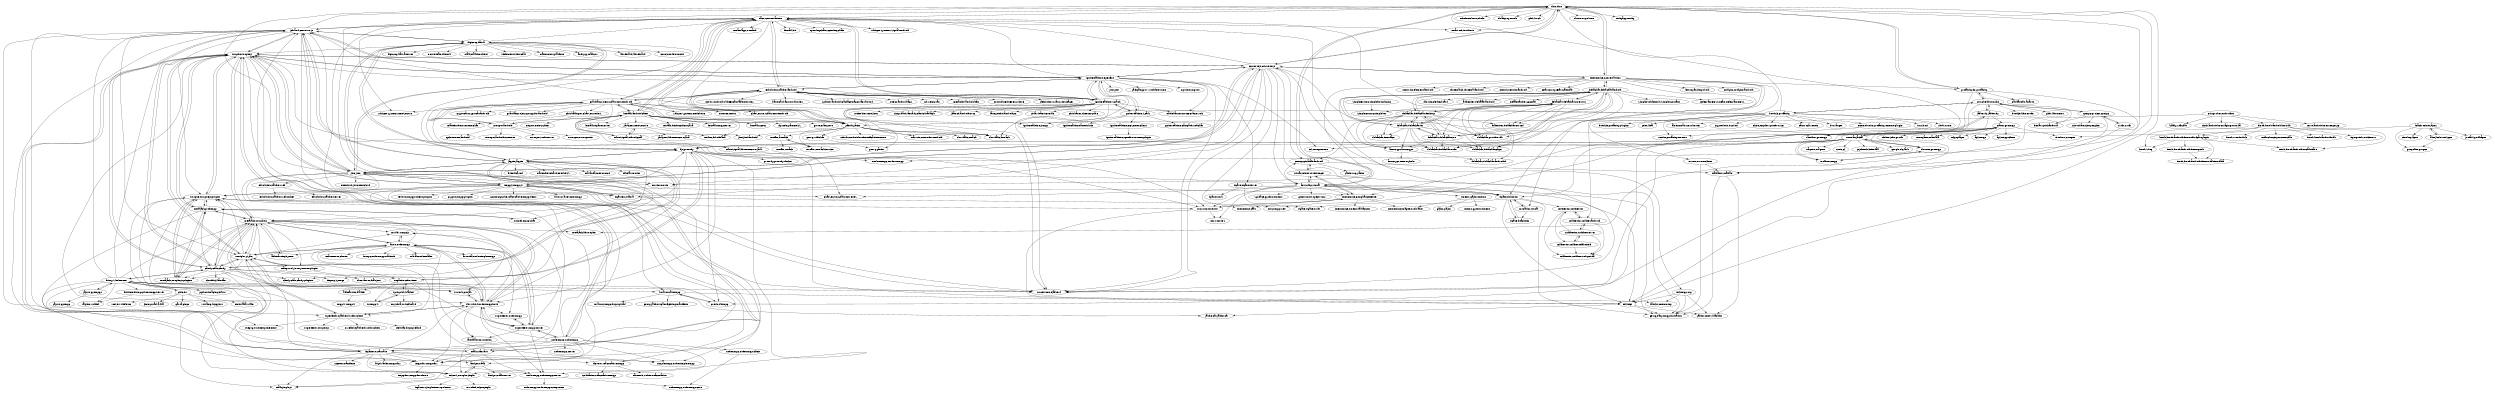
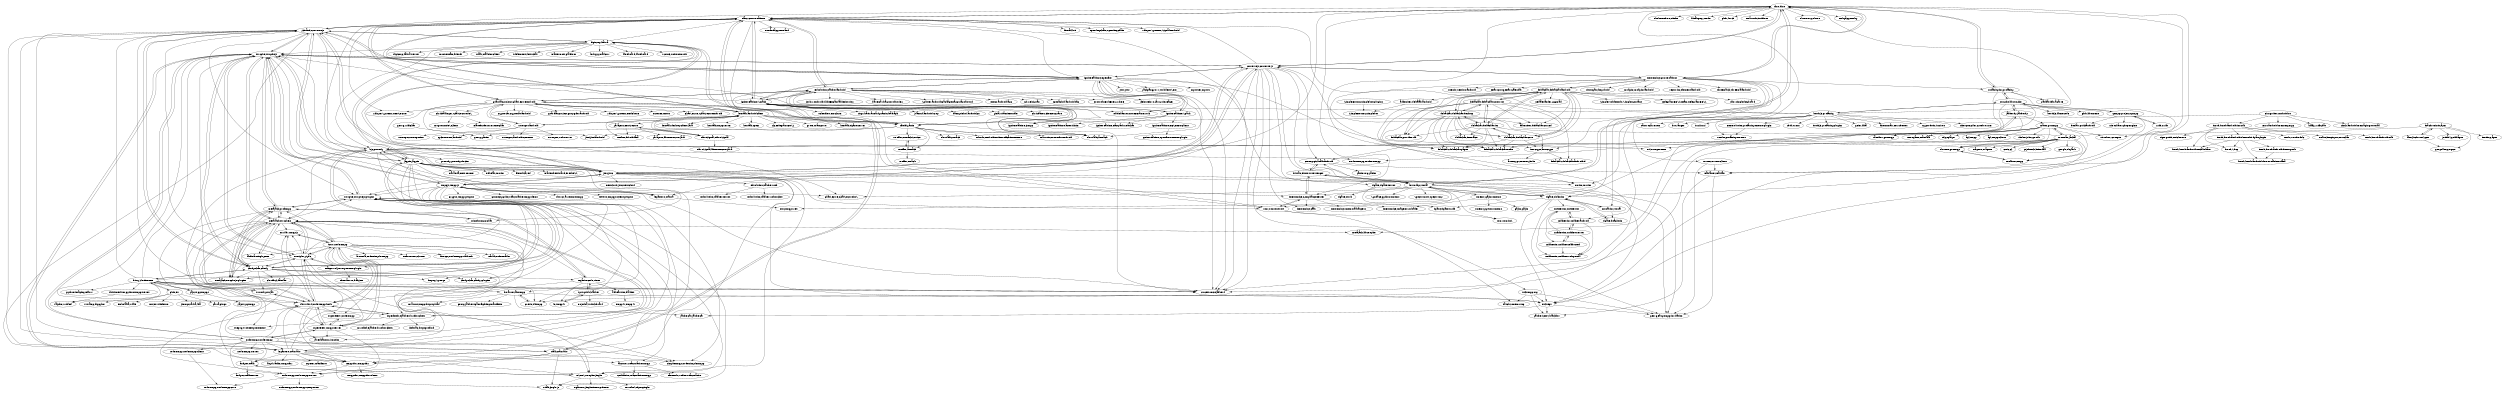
(1116, 23) -> (1270, 13)
(835, 131) -> none
(317, 328) -> none
